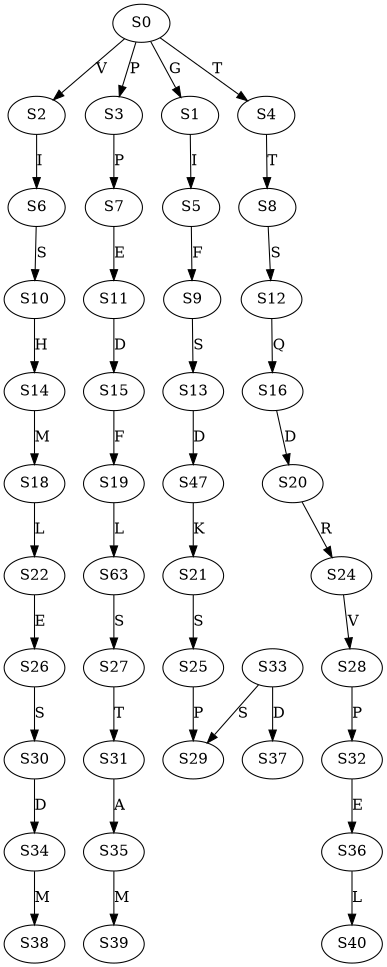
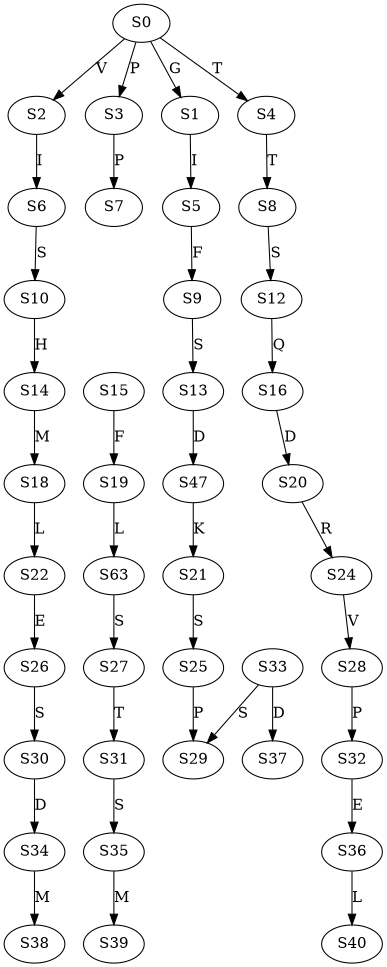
(114, 300) -> none
(119, 806) -> (119, 806)
